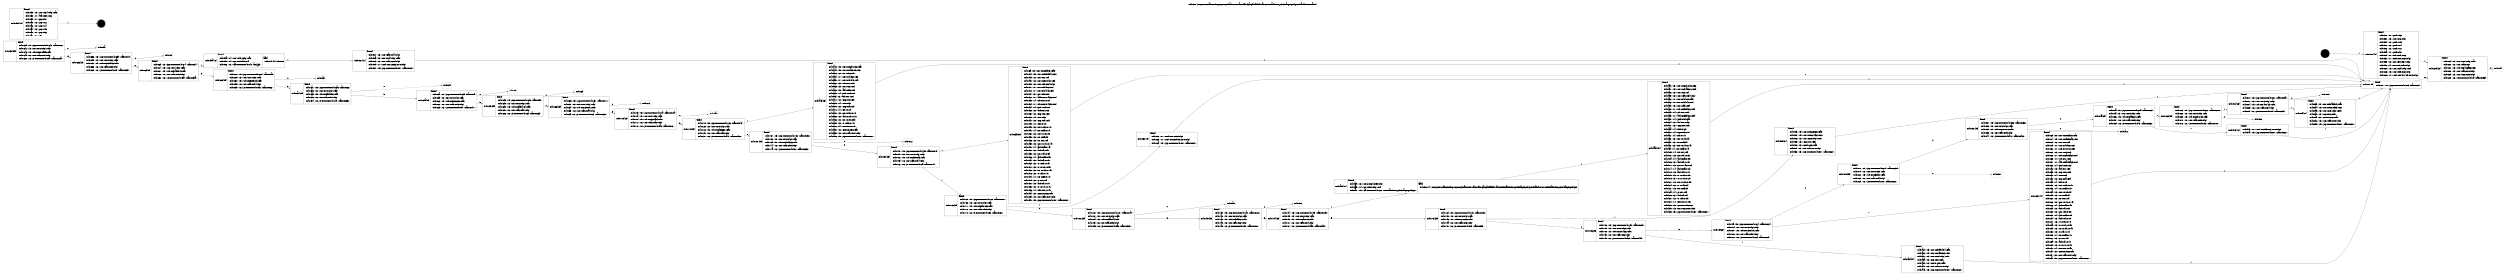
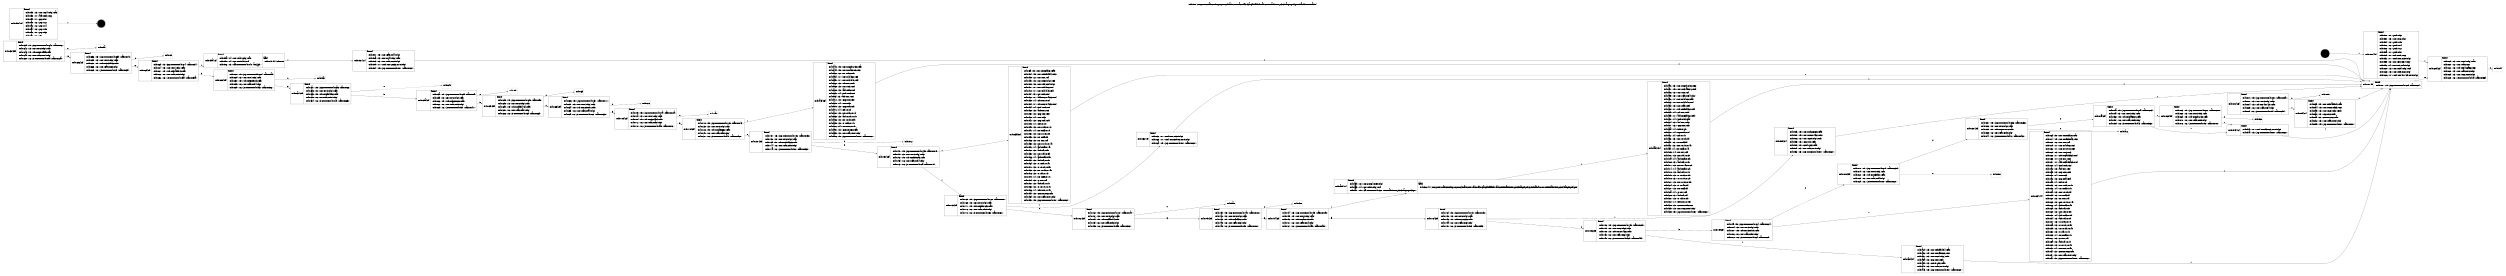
(2224, 110) -> (2226, 124)
